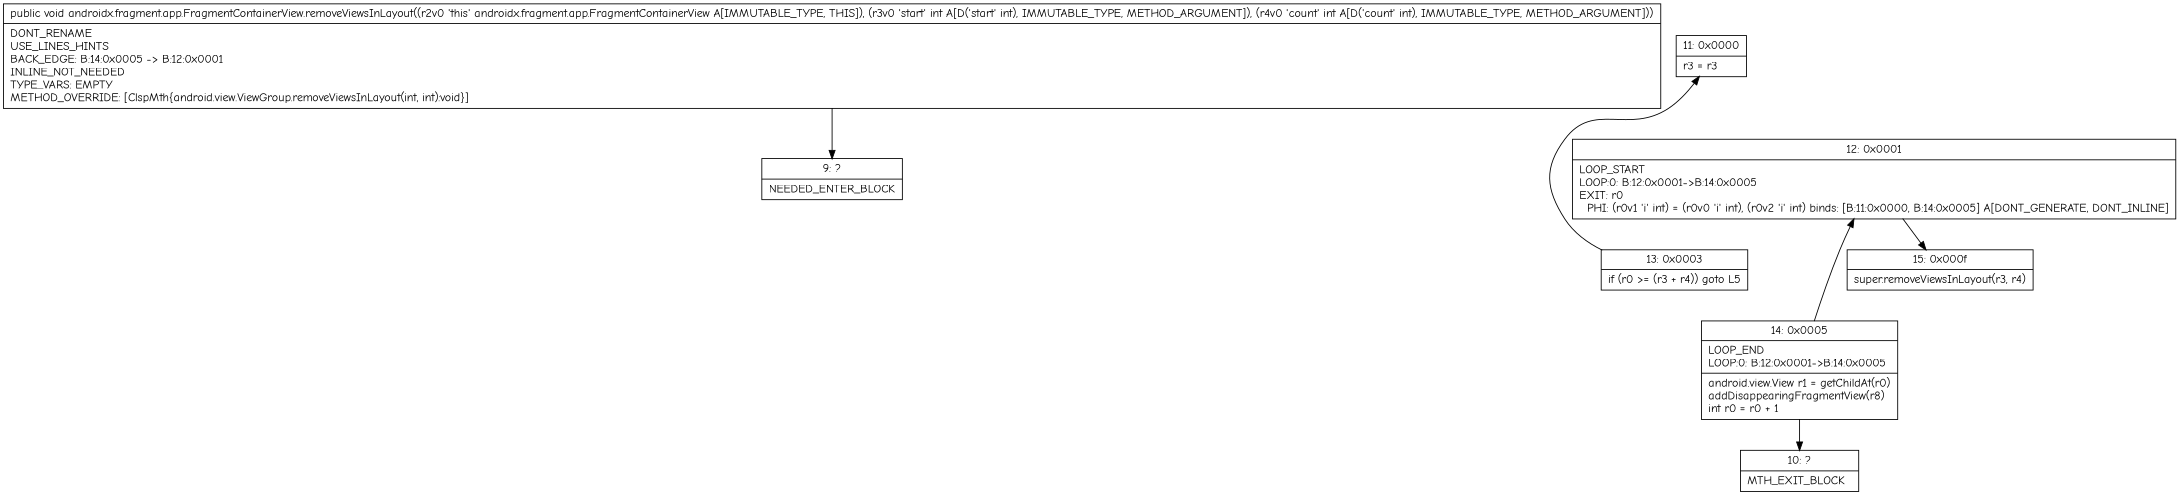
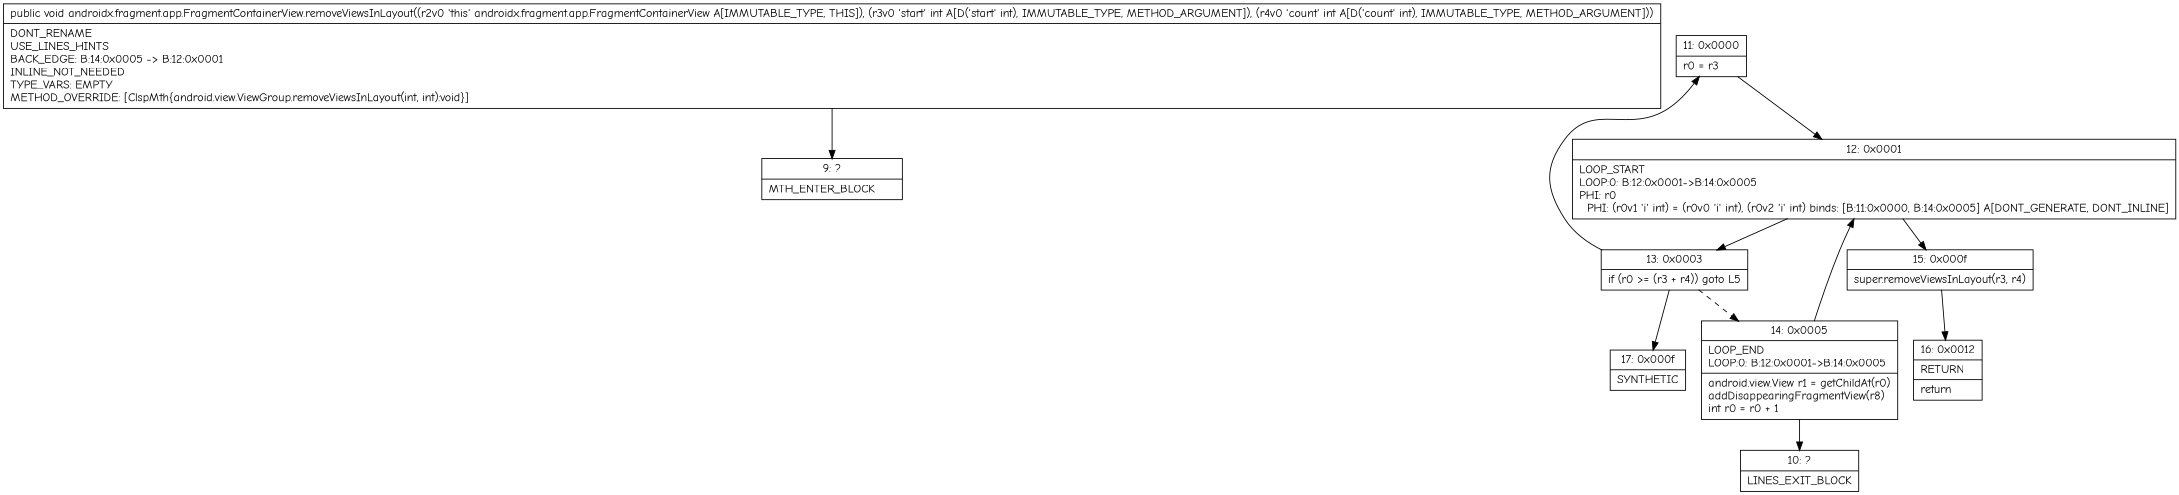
(1700, 66) -> (1701, 66)
none -> (1776, 105)
(832, 189) -> (822, 189)
(1603, 195) -> (1600, 195)
none -> (1756, 233)
none -> (1715, 303)
none -> (1648, 370)
none -> (1948, 370)
(1796, 481) -> (1800, 481)
